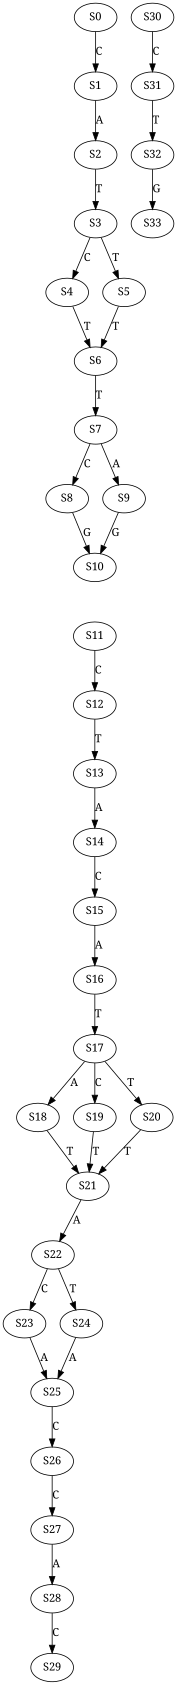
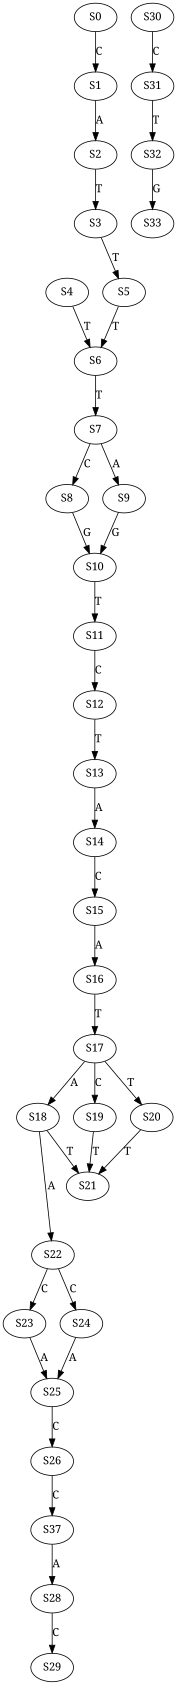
(83, 254) -> none
none -> (95, 598)
(72, 1217) -> (45, 1182)
(73, 1289) -> (73, 1289)
(52, 1530) -> (52, 1530)
